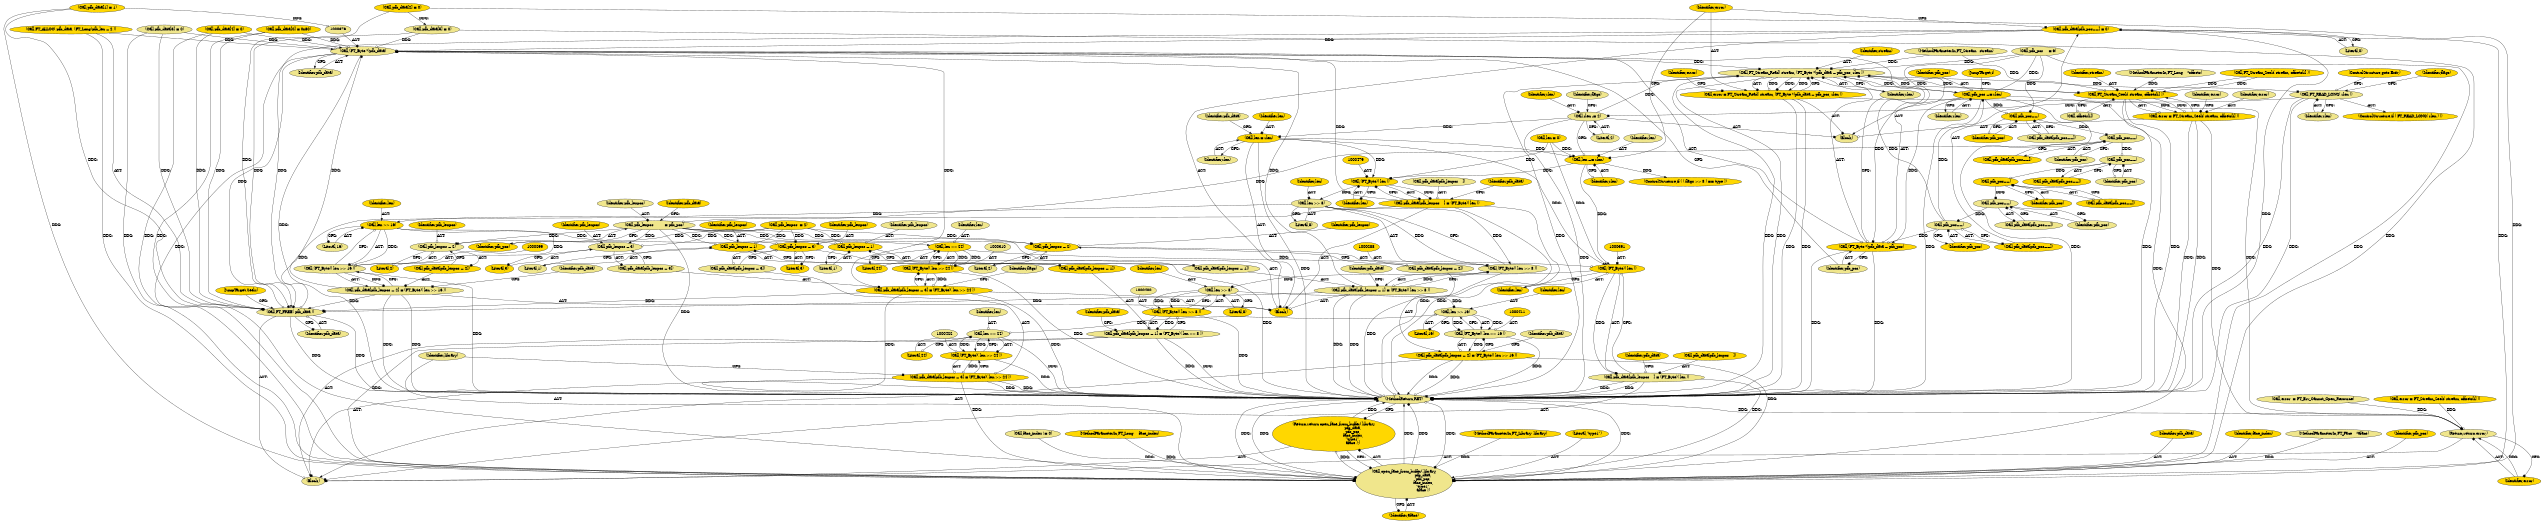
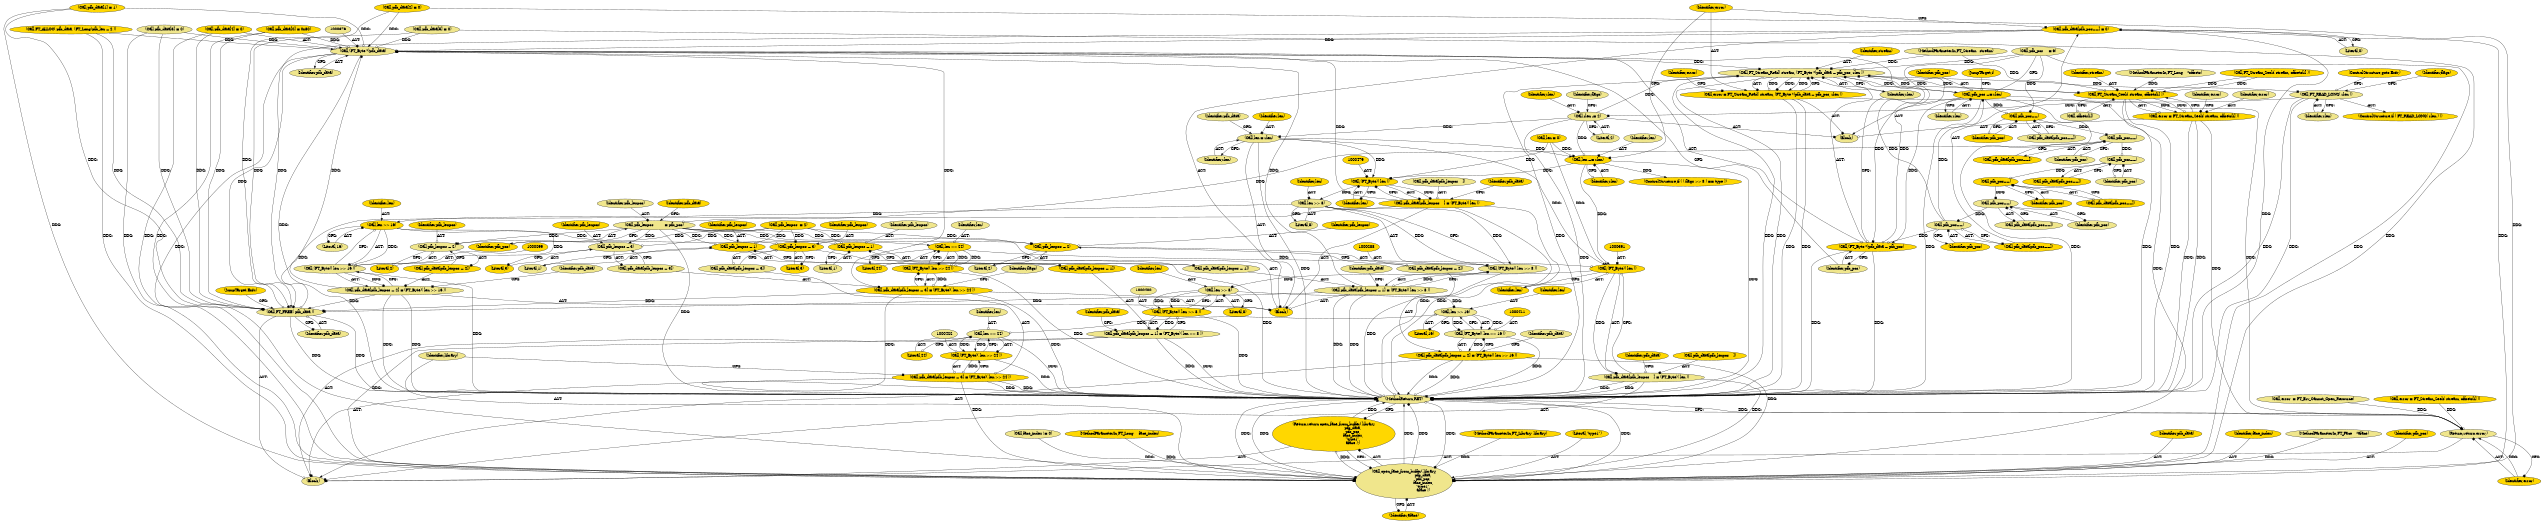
(226, 13) -> (251, 12)
(416, 18) -> (385, 29)
(307, 40) -> (307, 40)
(2034, 73) -> (2034, 73)
(1259, 138) -> (1259, 138)
(1583, 138) -> (1583, 138)
(1905, 149) -> (1905, 149)
(119, 171) -> (119, 171)
(998, 247) -> none
(241, 291) -> (241, 291)
none -> (1748, 361)
none -> (1714, 412)
